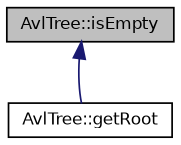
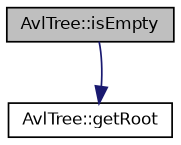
(79, 81) -> (102, 64)
